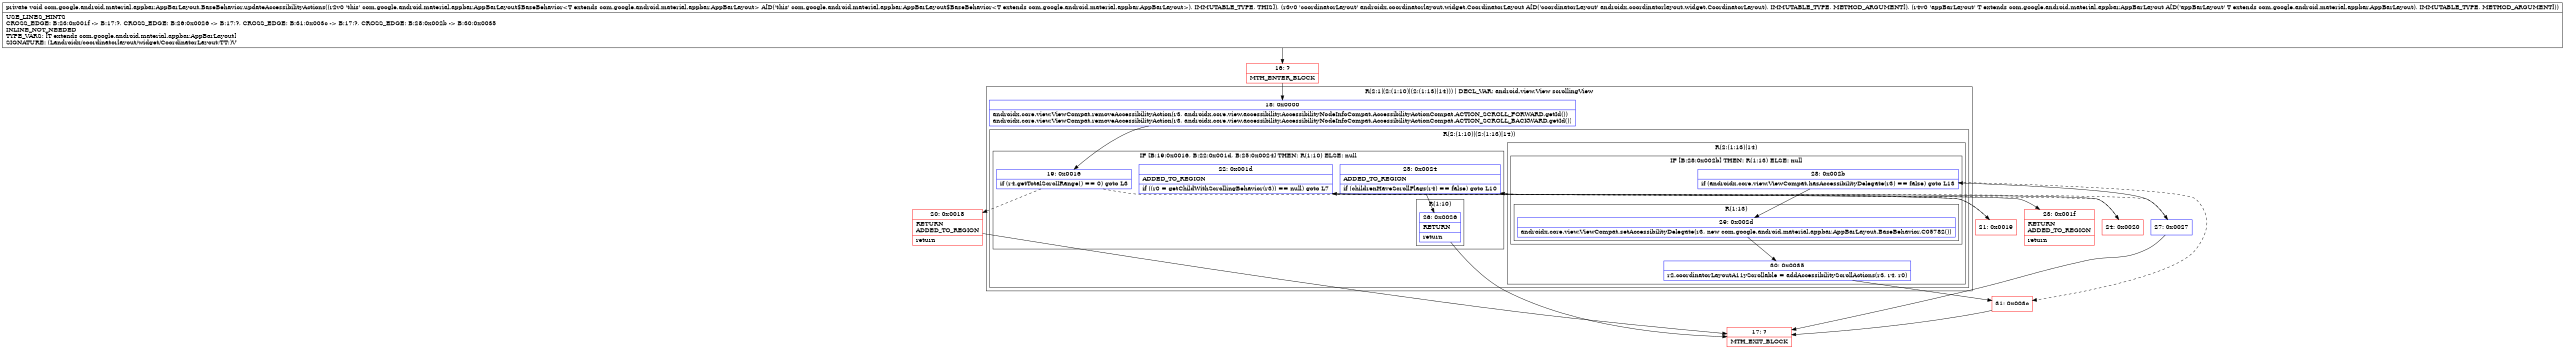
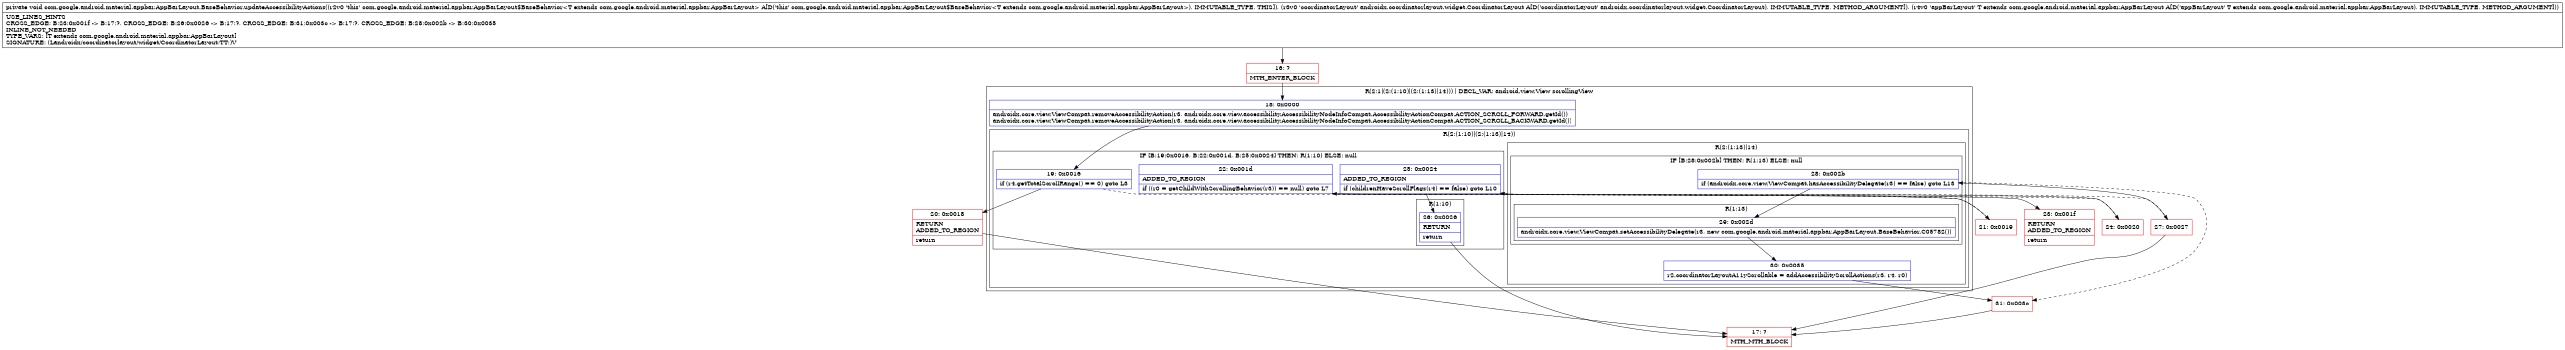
(1014, 200) -> (1014, 200)
(2172, 227) -> (2172, 227)
(1759, 342) -> (1759, 342)
